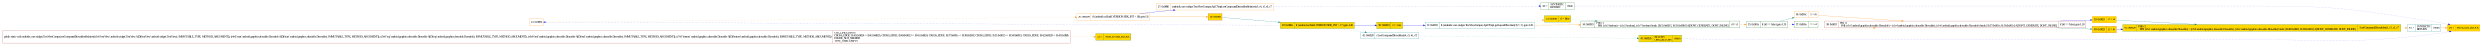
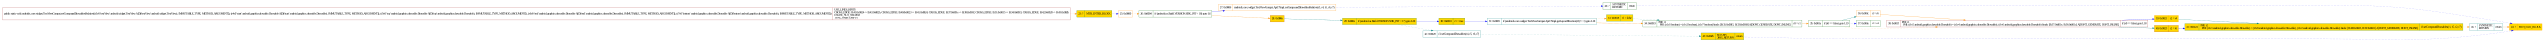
(1113, 17) -> (1175, 14)
(913, 24) -> (1114, 14)
